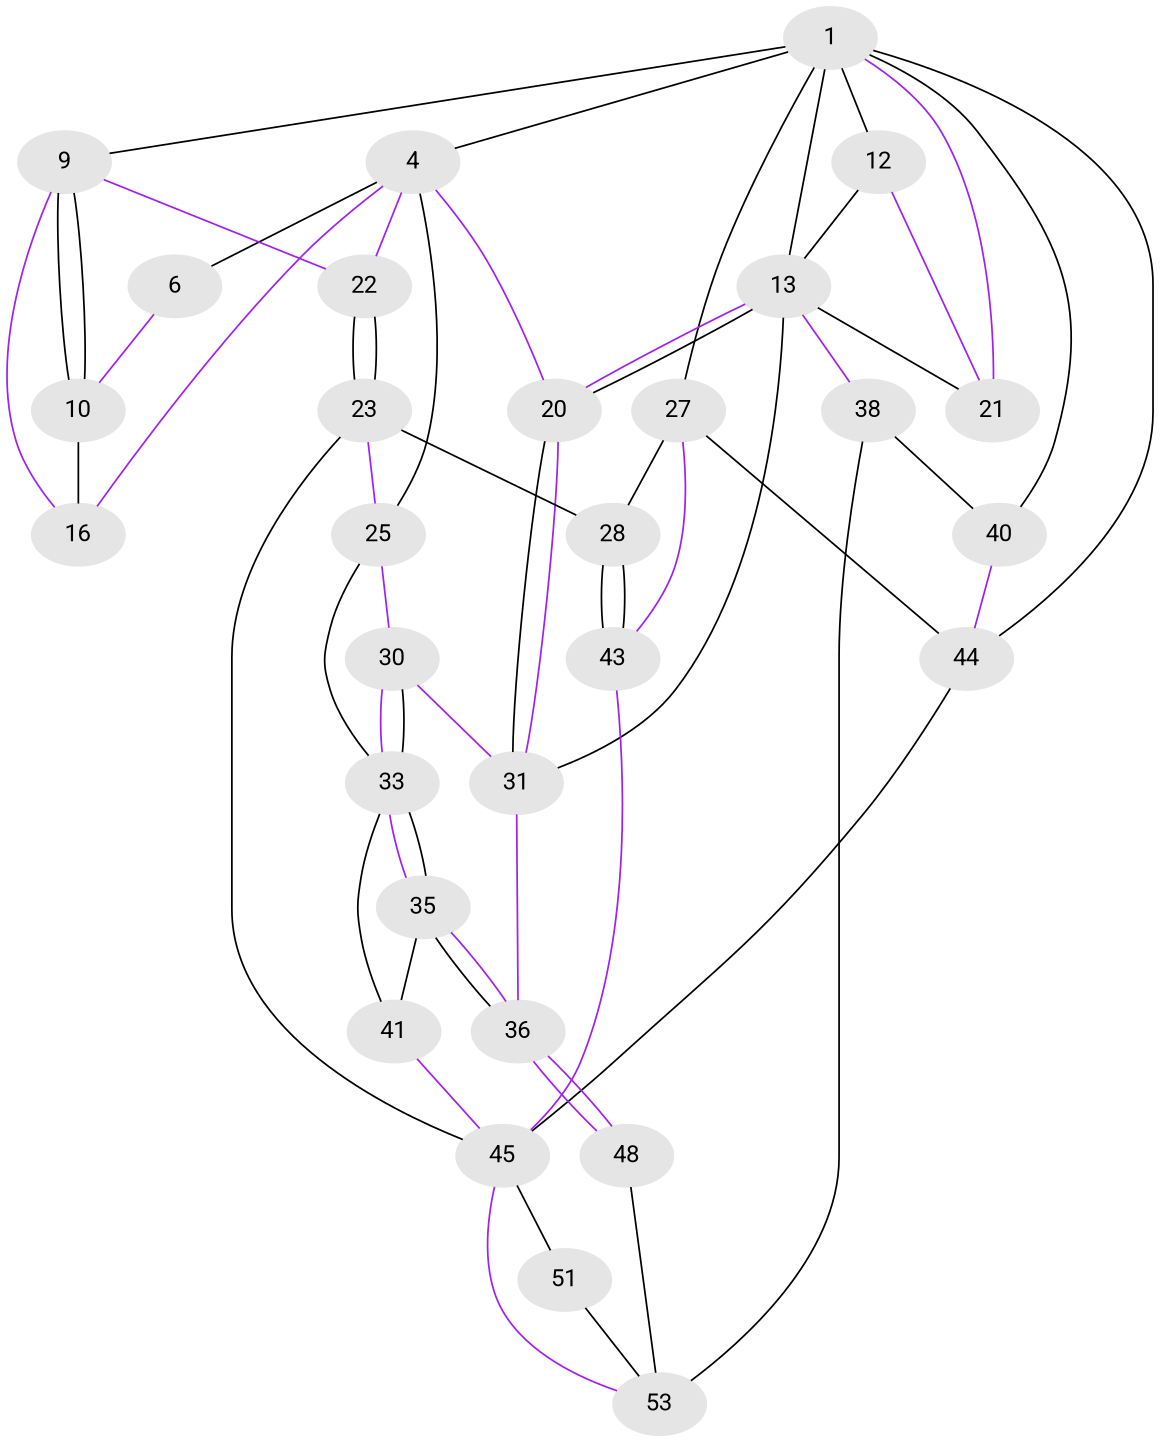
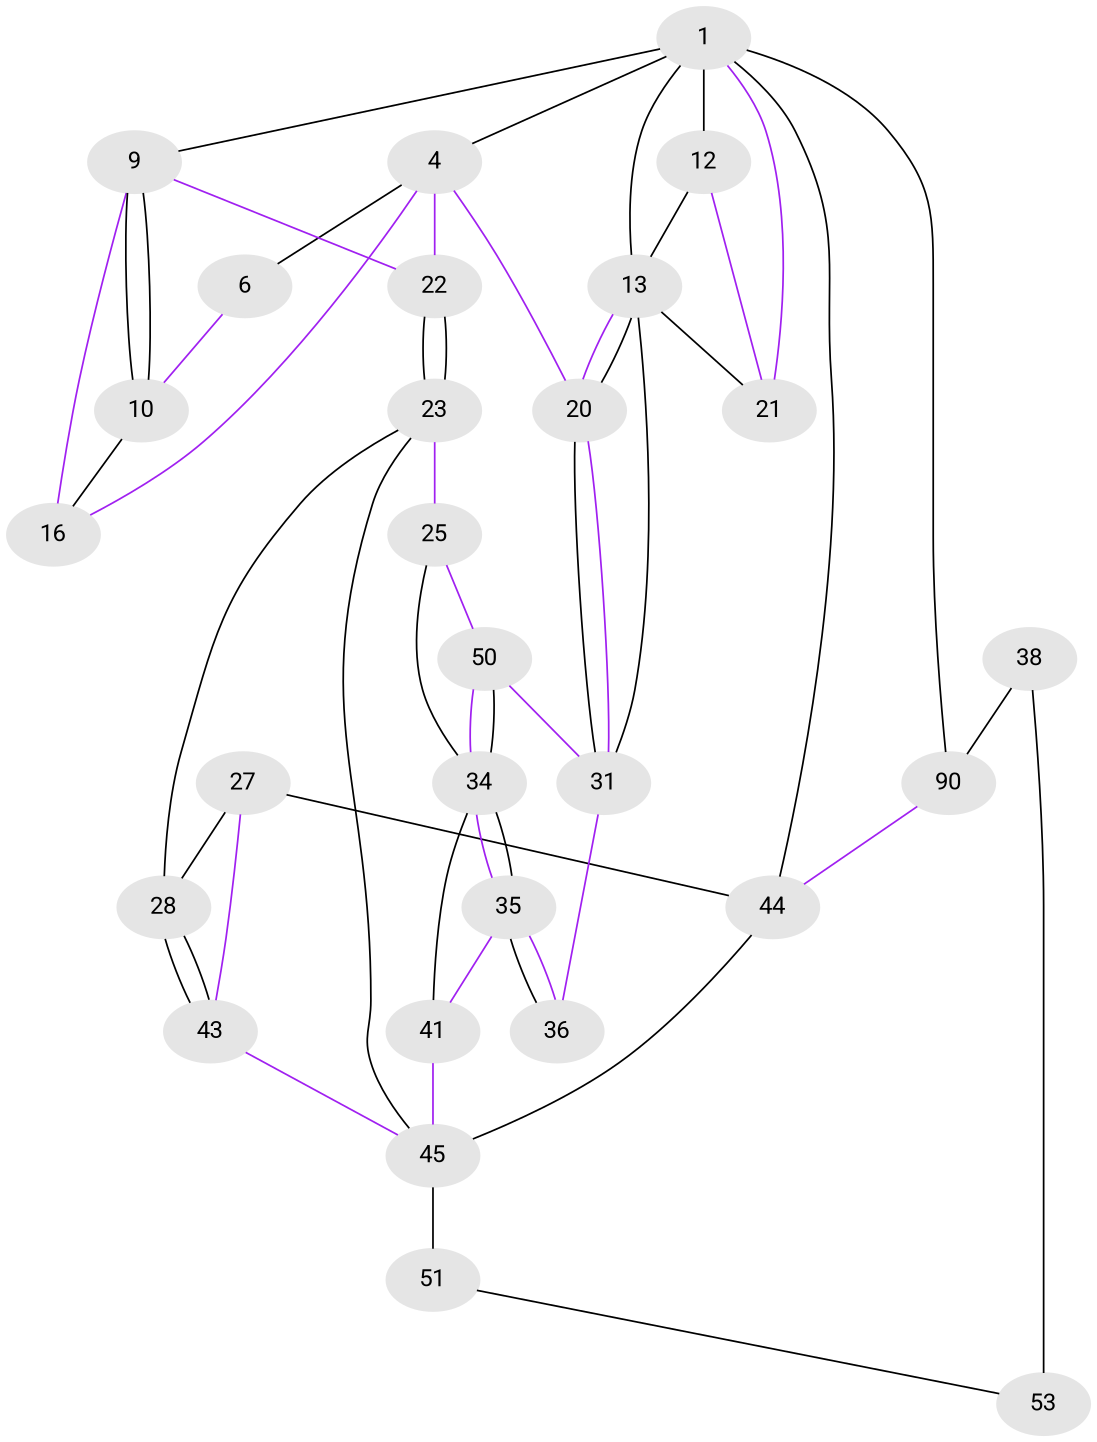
(737, 218) -> none
(826, 348) -> none
(437, 353) -> none
(999, 535) -> (949, 783)
(392, 659) -> (485, 659)
(392, 783) -> (480, 783)
(409, 969) -> (471, 970)
(627, 1156) -> none
(507, 1317) -> none
